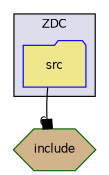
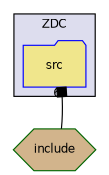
(47, 104) -> (62, 114)
